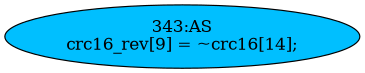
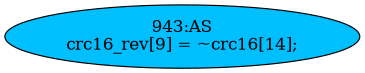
(182, 37) -> (182, 37)
